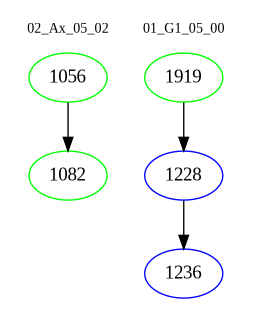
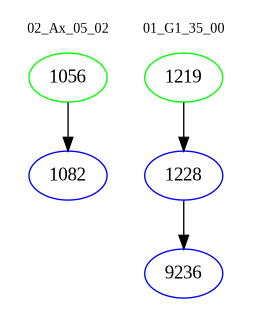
(184, 29) -> (184, 29)
(184, 78) -> (184, 78)
(68, 176) -> (68, 176)
(184, 274) -> (184, 274)
